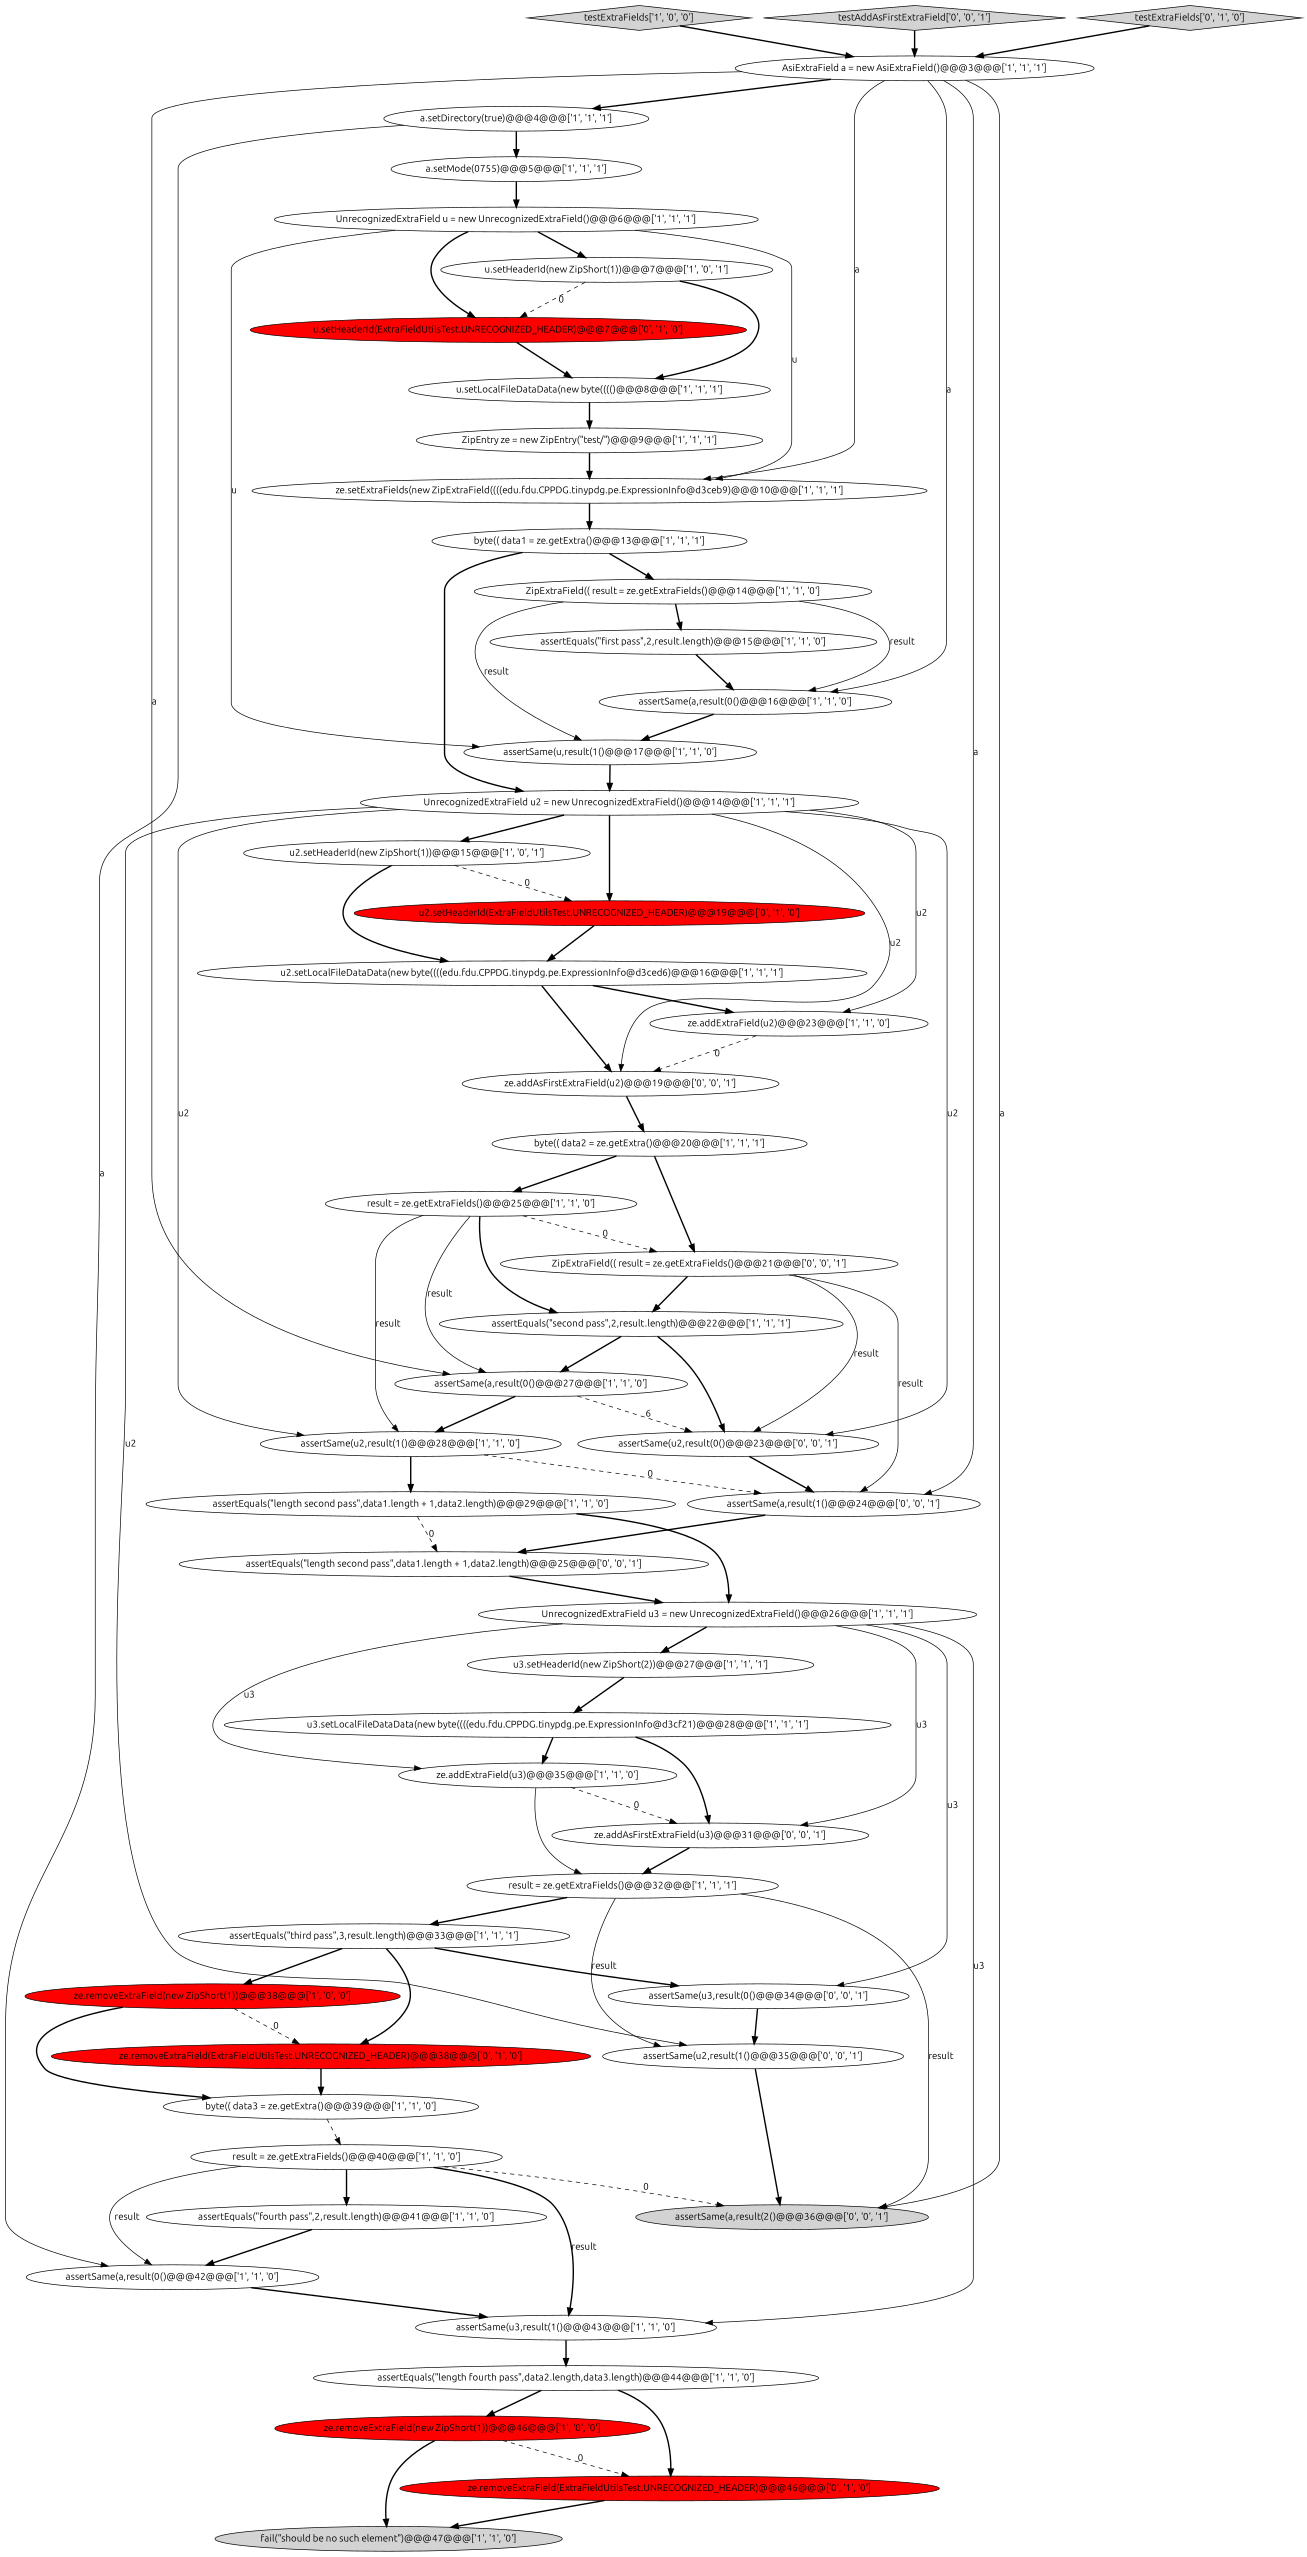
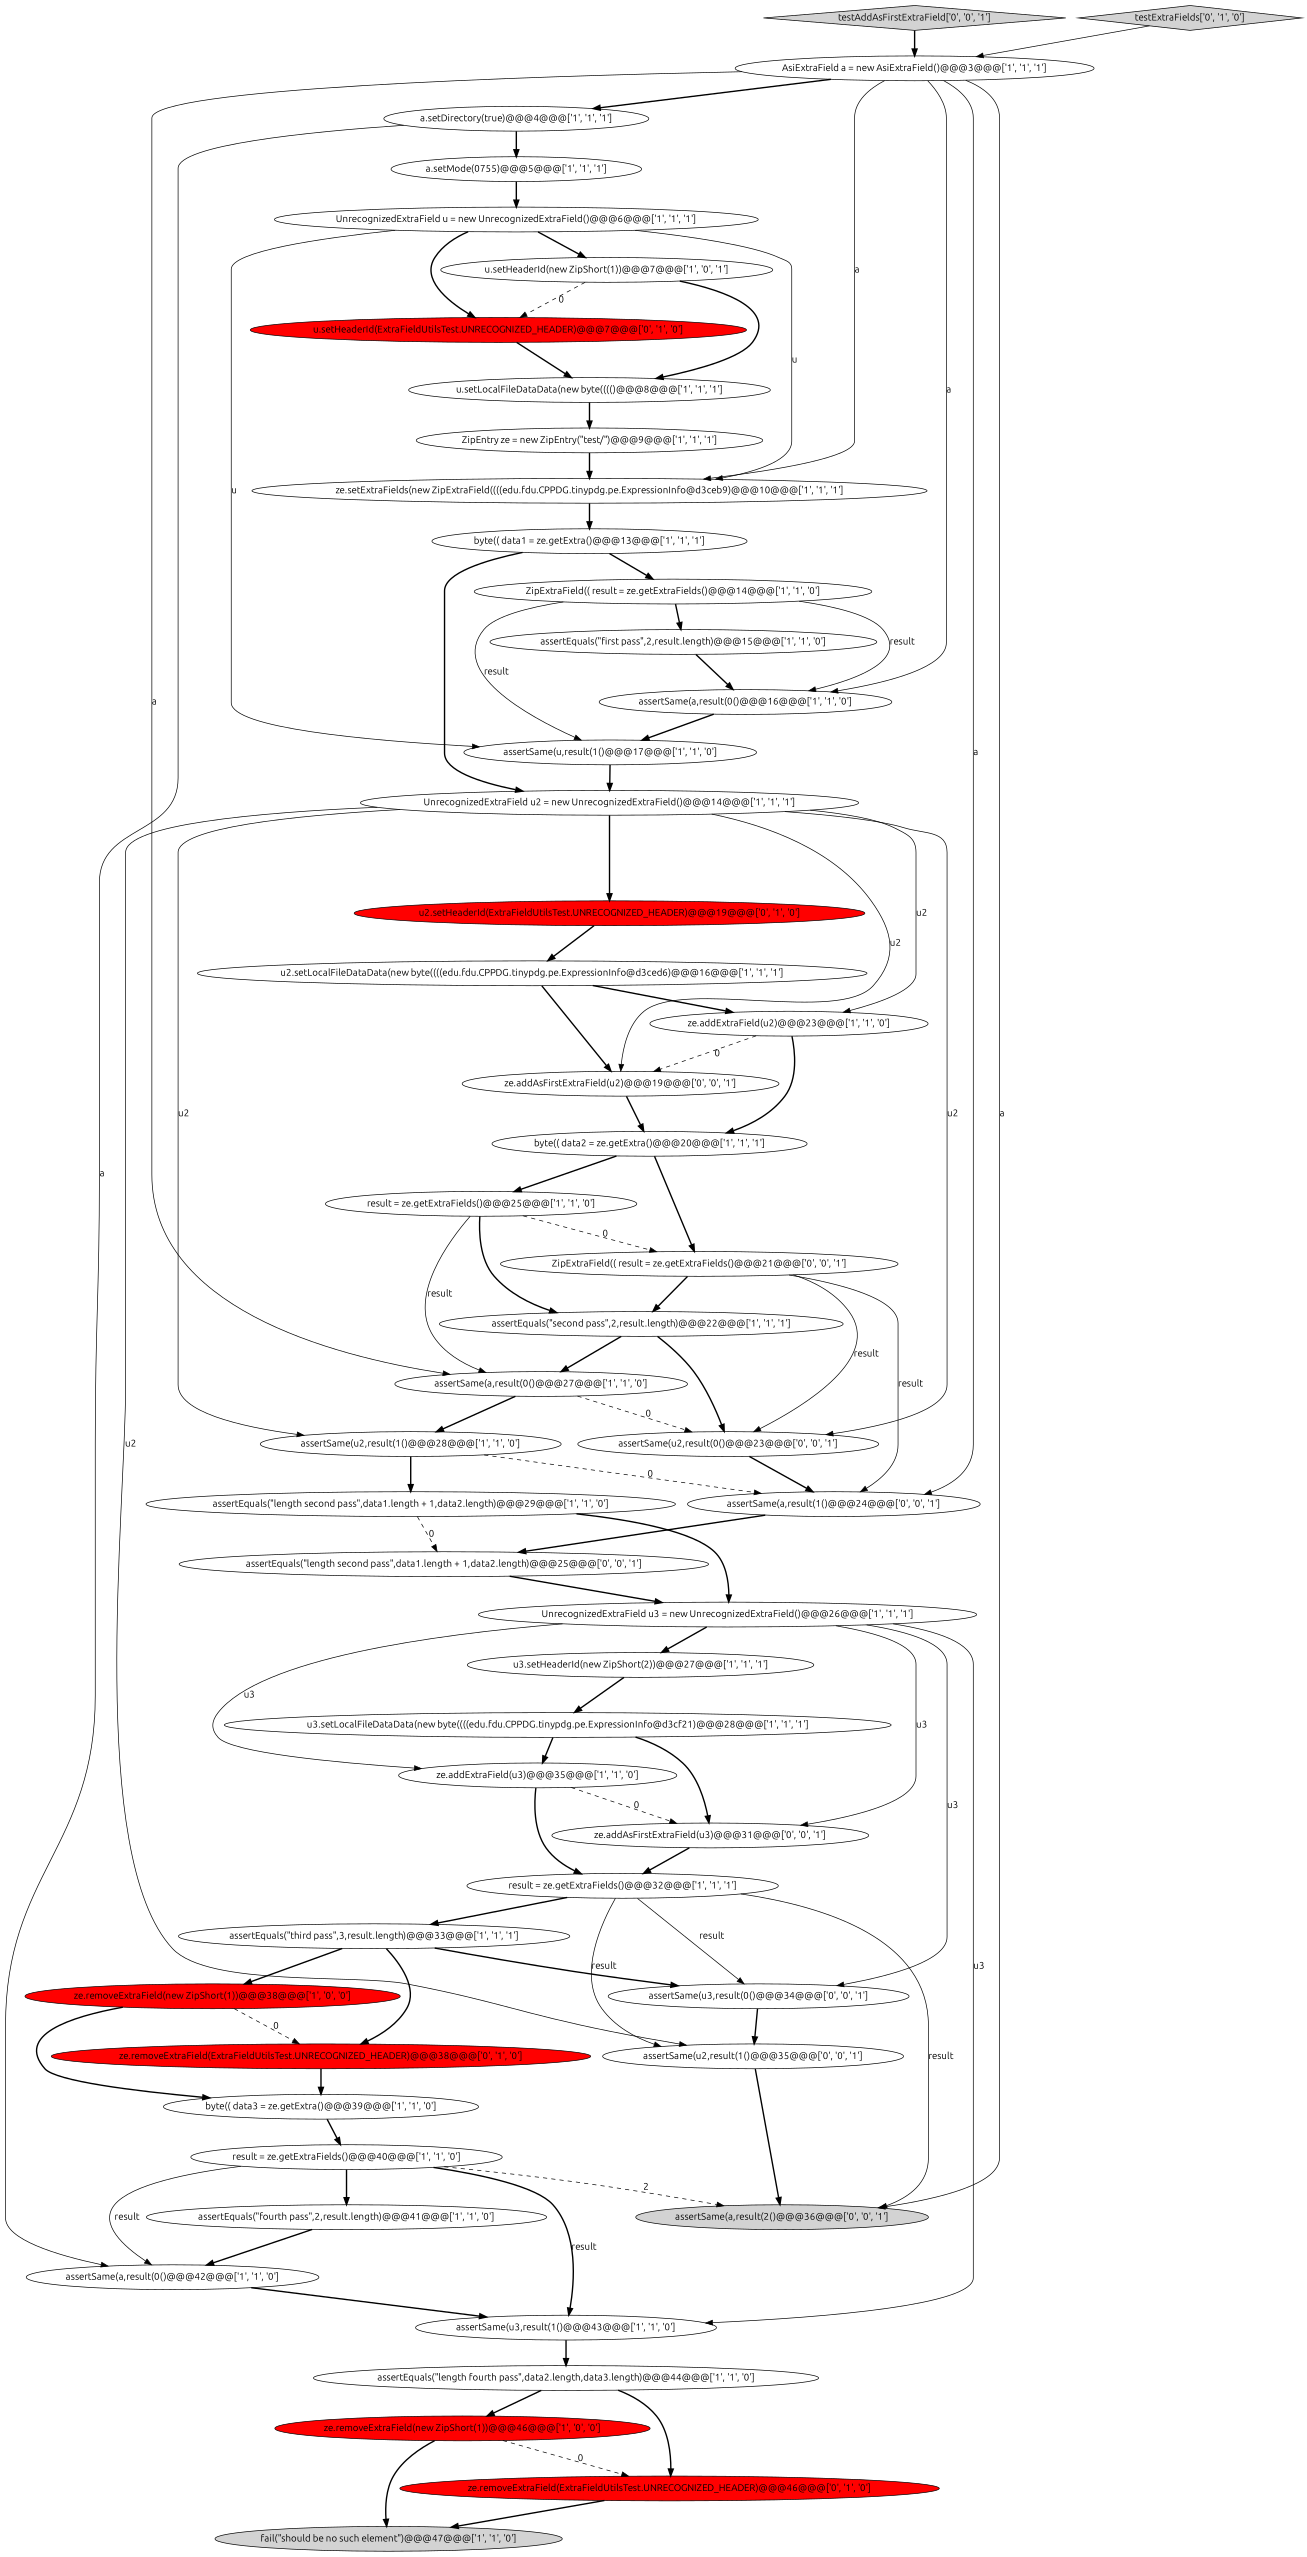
(639, 18) -> none
(1066, 41) -> (1066, 41)
(417, 853) -> none
none -> (785, 1096)
(376, 1311) -> none
(649, 1414) -> (649, 1414)
(540, 1837) -> (540, 1837)
none -> (688, 1939)
(332, 2129) -> (332, 2129)
(646, 2187) -> (646, 2187)
